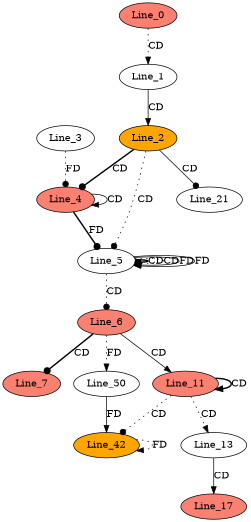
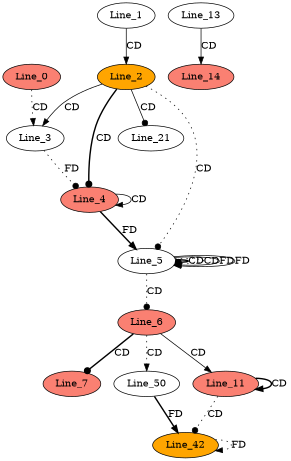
(148, 43) -> (32, 104)
none -> (71, 98)
(84, 228) -> (116, 228)
(114, 353) -> (154, 353)
(107, 411) -> (164, 411)
(198, 411) -> none
(214, 507) -> (201, 77)
